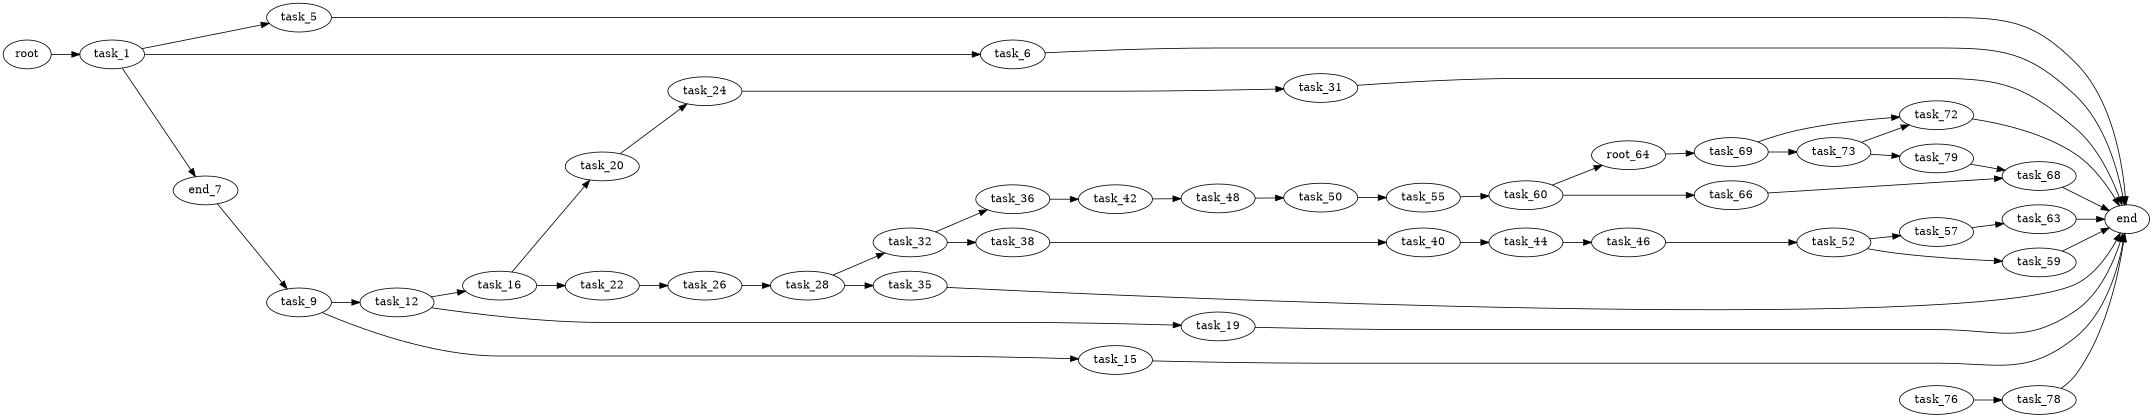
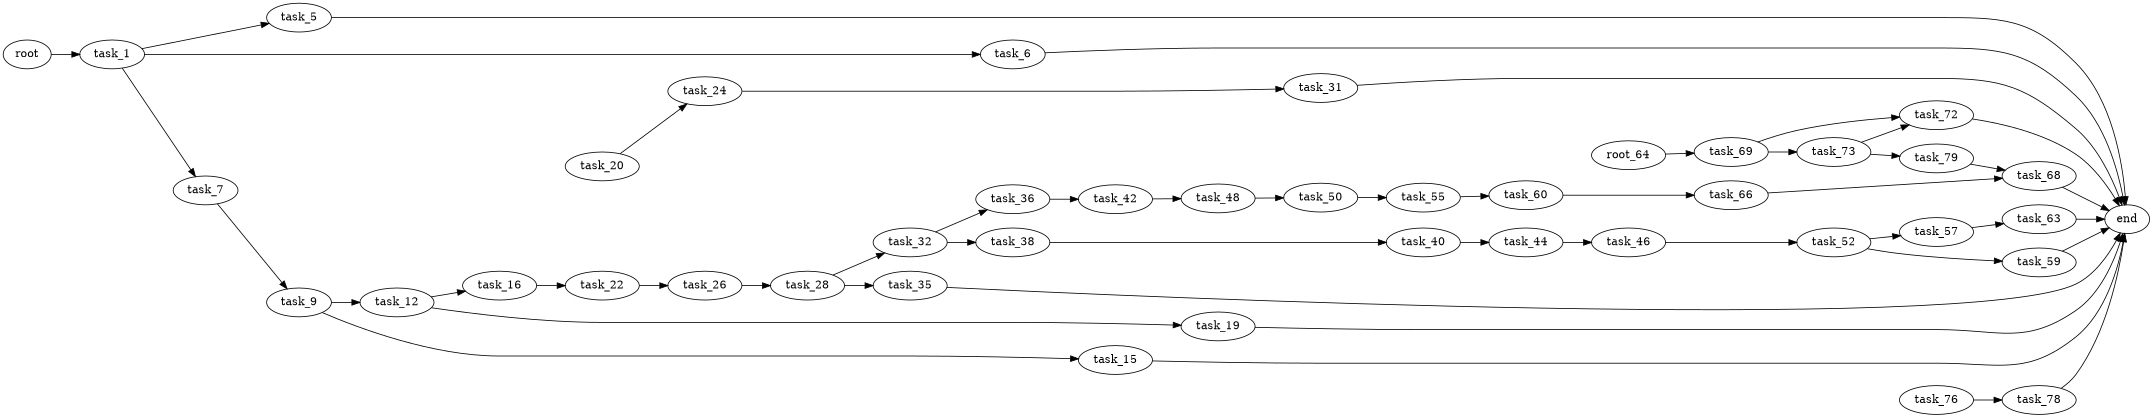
(1573, 177) -> none
(206, 190) -> (206, 190)
(548, 229) -> none
